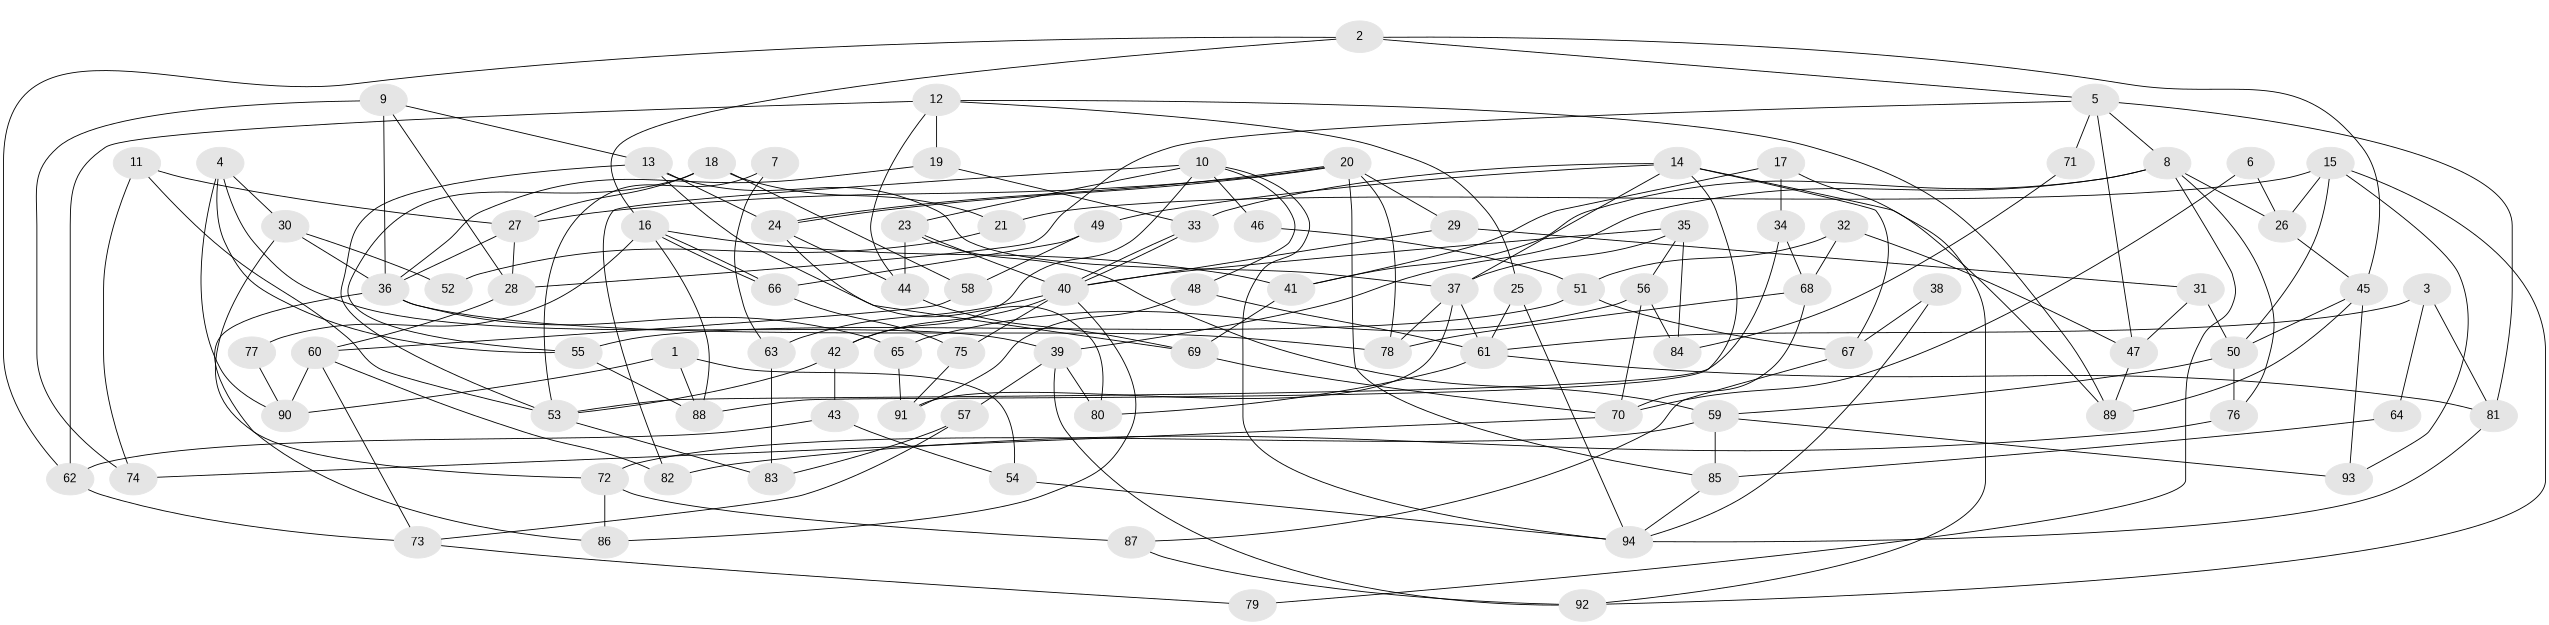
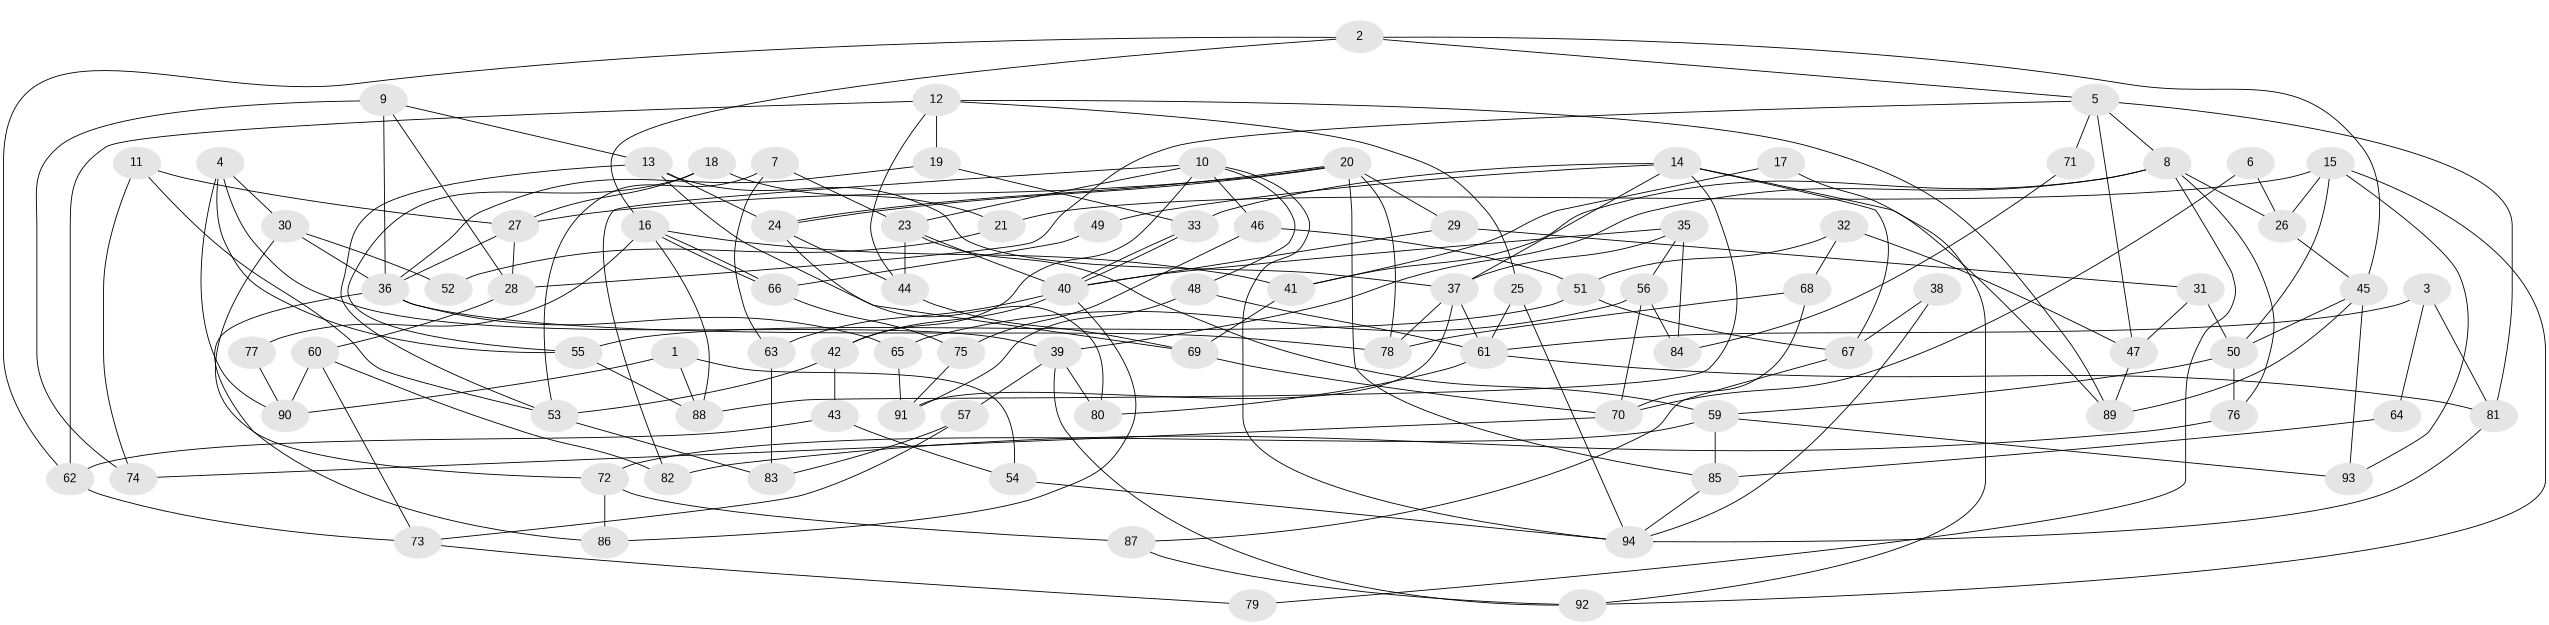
none -> (854, 201)
(1781, 226) -> none
(968, 290) -> none
(1027, 313) -> (1112, 298)
